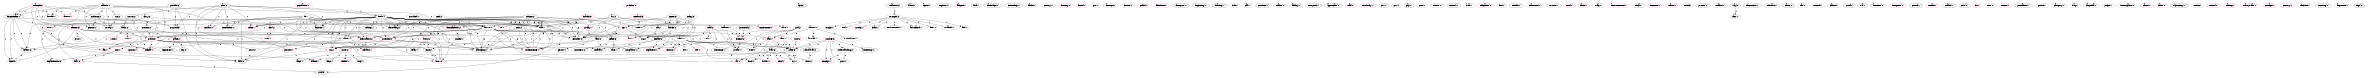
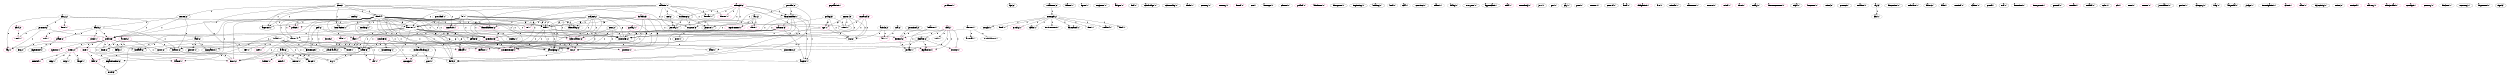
(1672, 6) -> none
(107, 44) -> (634, 41)
